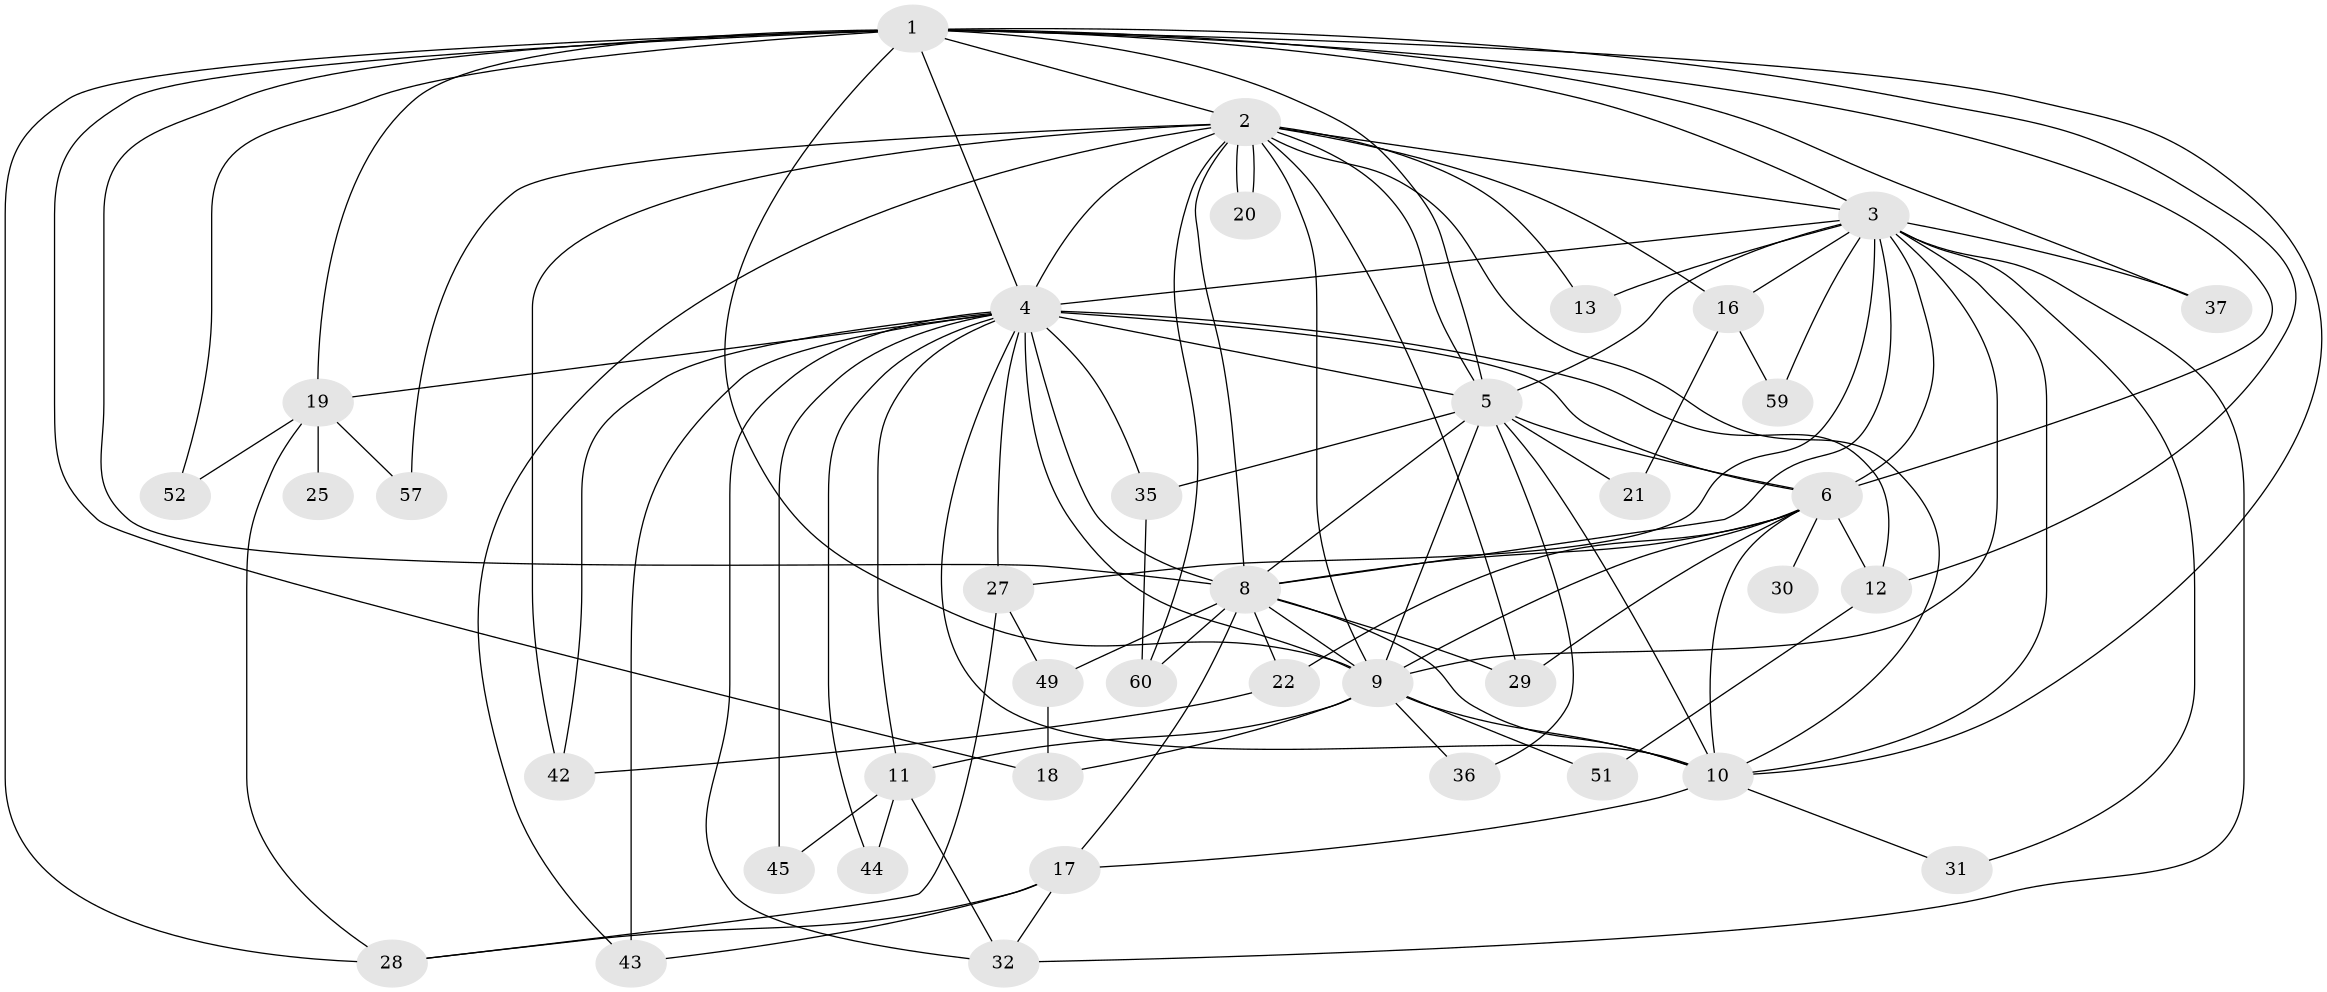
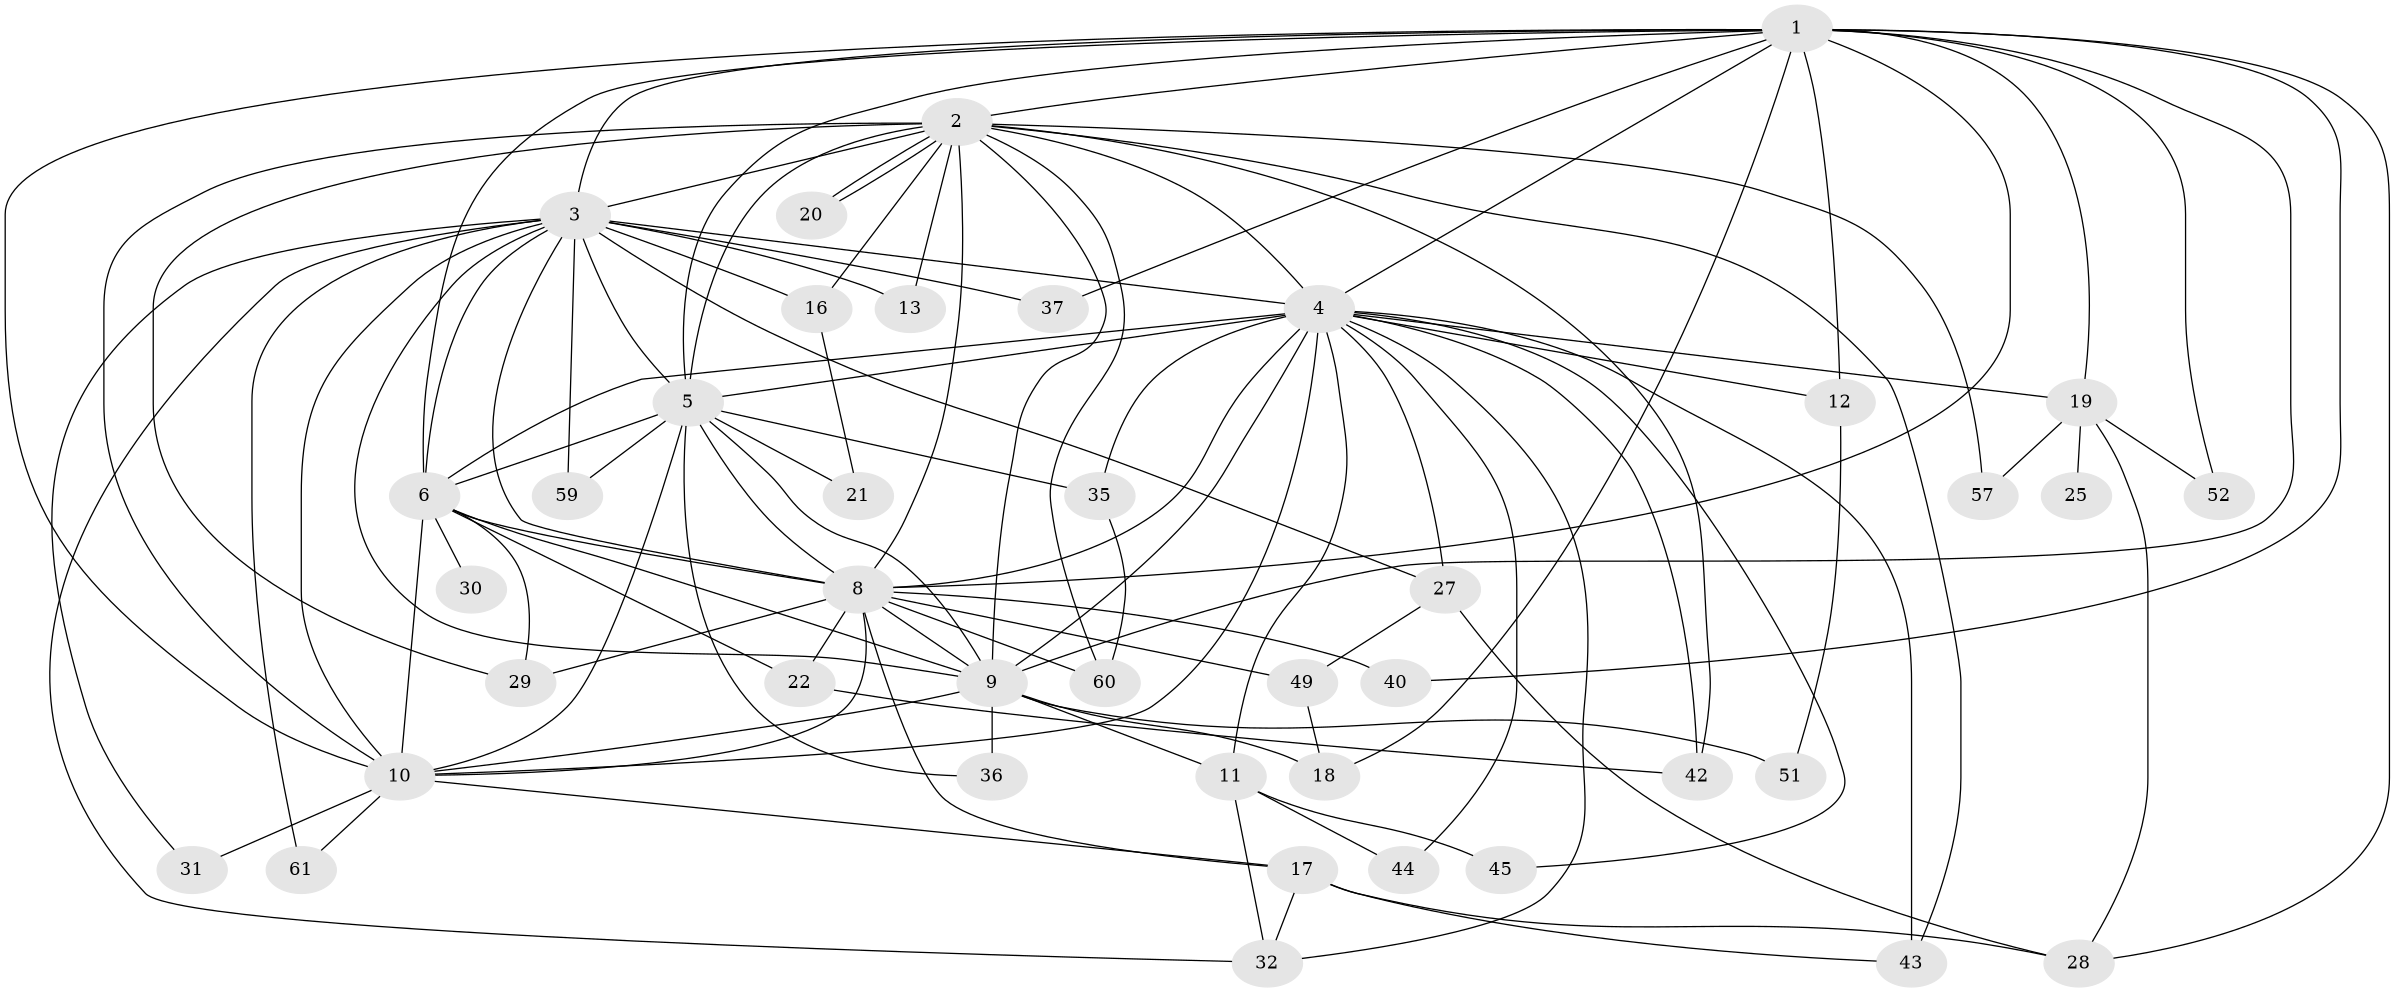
(1753, 356) -> (628, 449)
(1852, 543) -> none
none -> (1396, 683)
none -> (301, 870)
